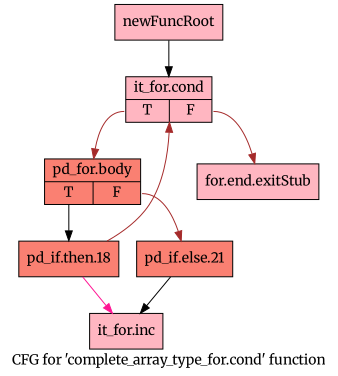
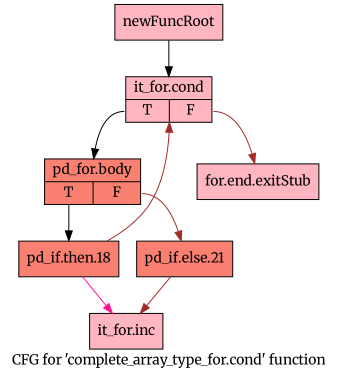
(104, 125) -> (104, 125)
(159, 291) -> (159, 291)
